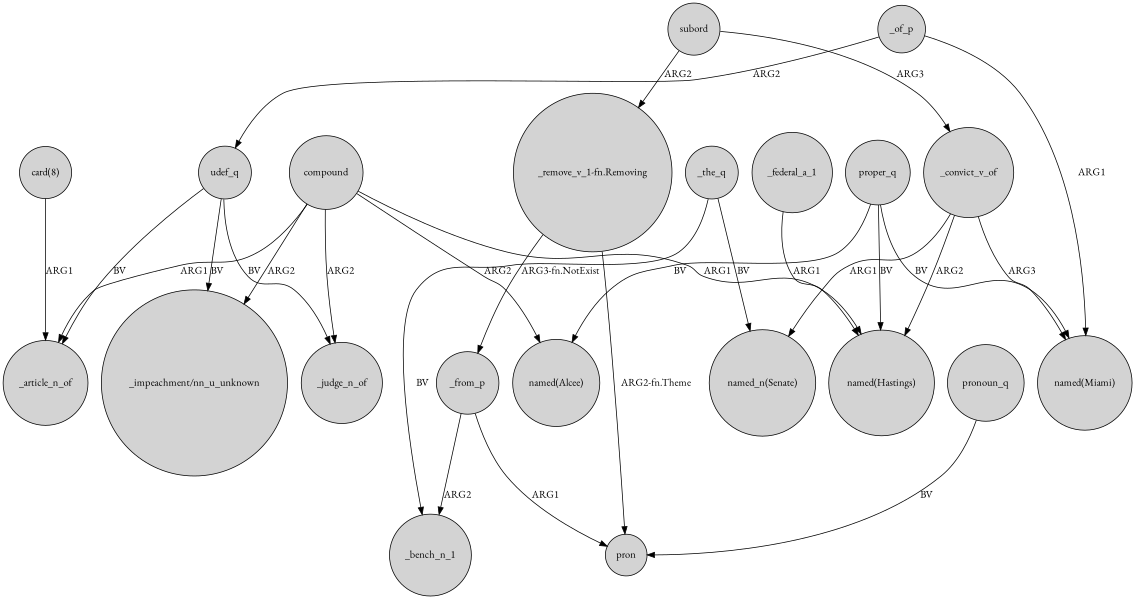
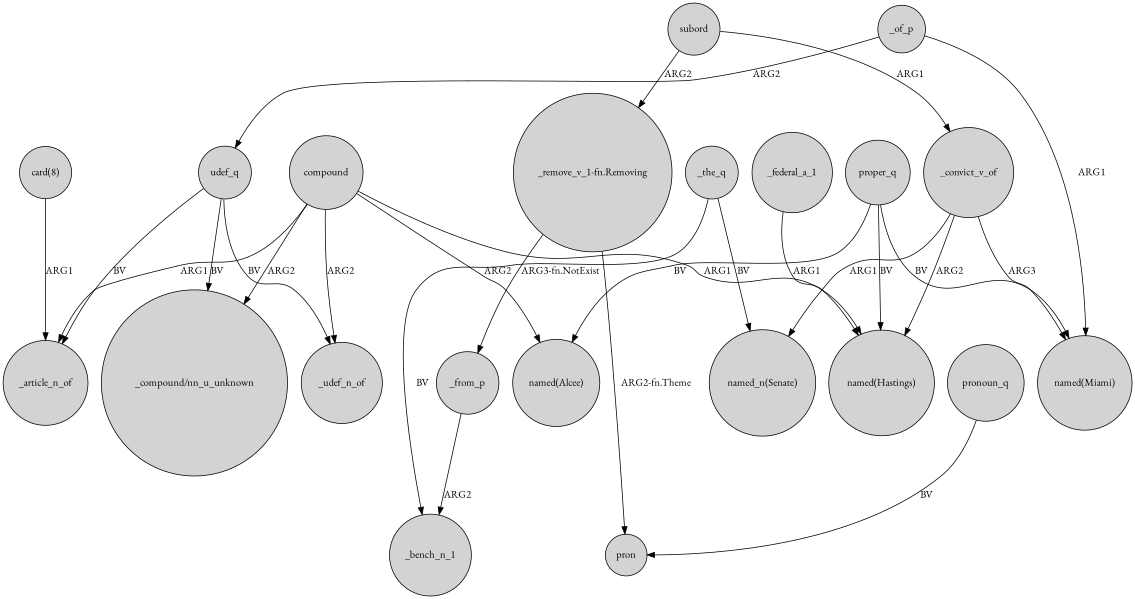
(910, 74) -> (910, 74)
(194, 383) -> (194, 383)
(342, 383) -> (342, 383)
(522, 493) -> none
